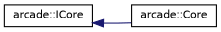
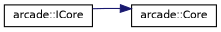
(117, 23) -> (106, 8)
